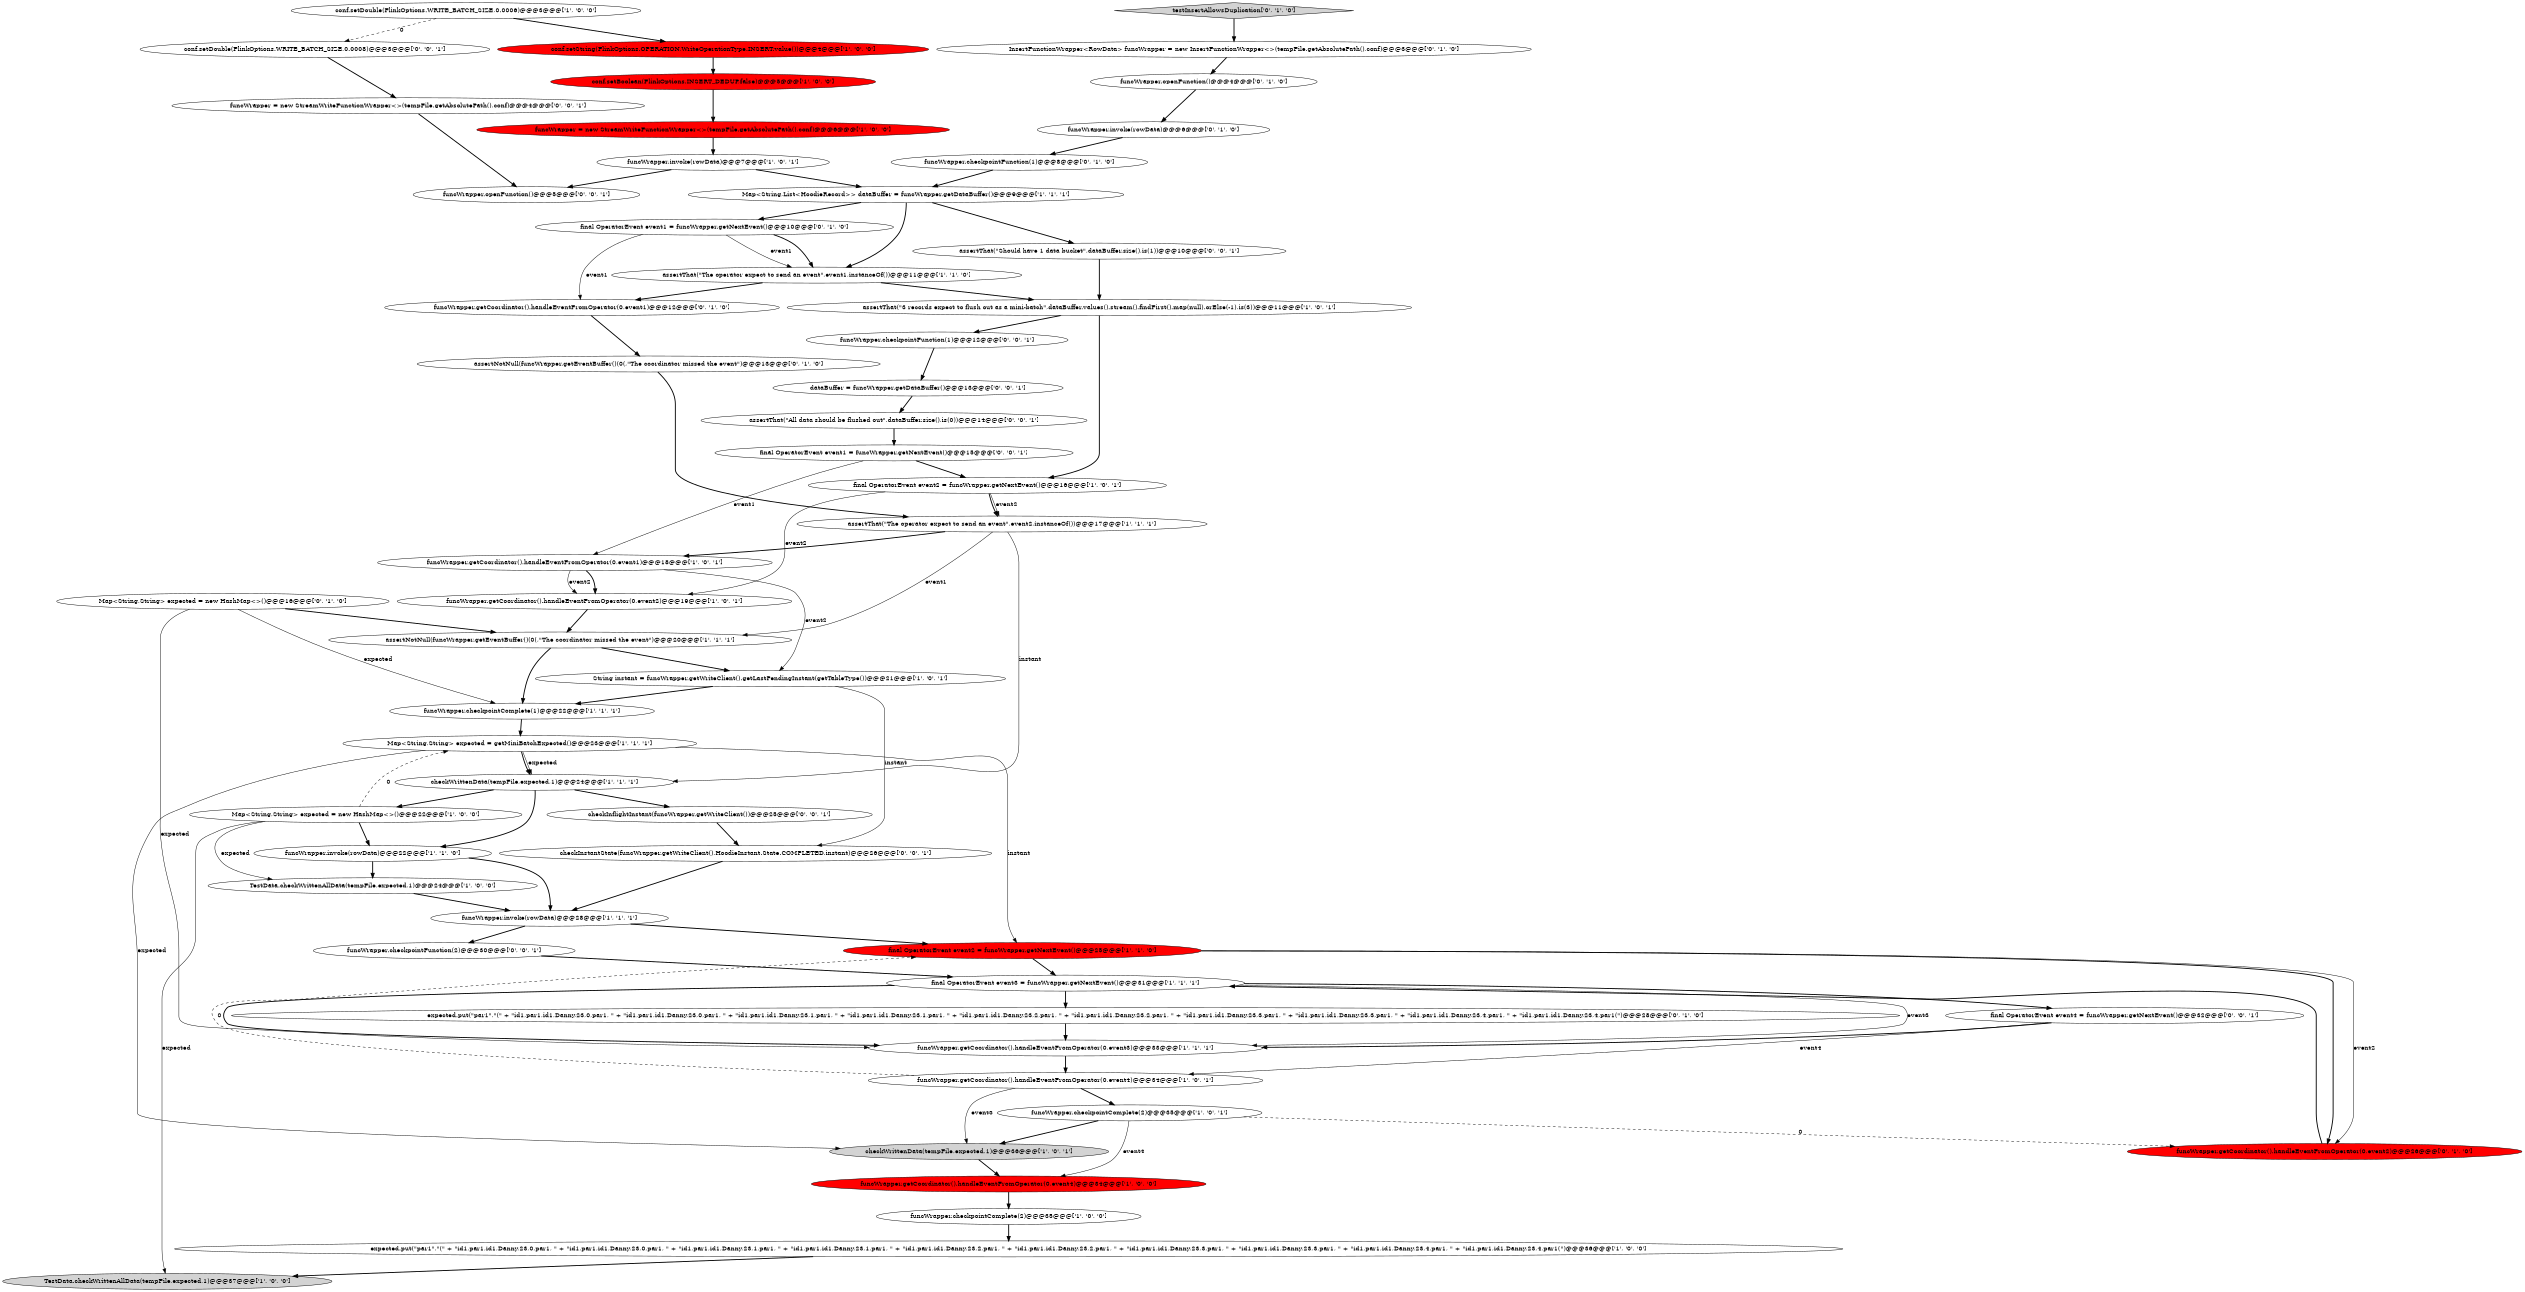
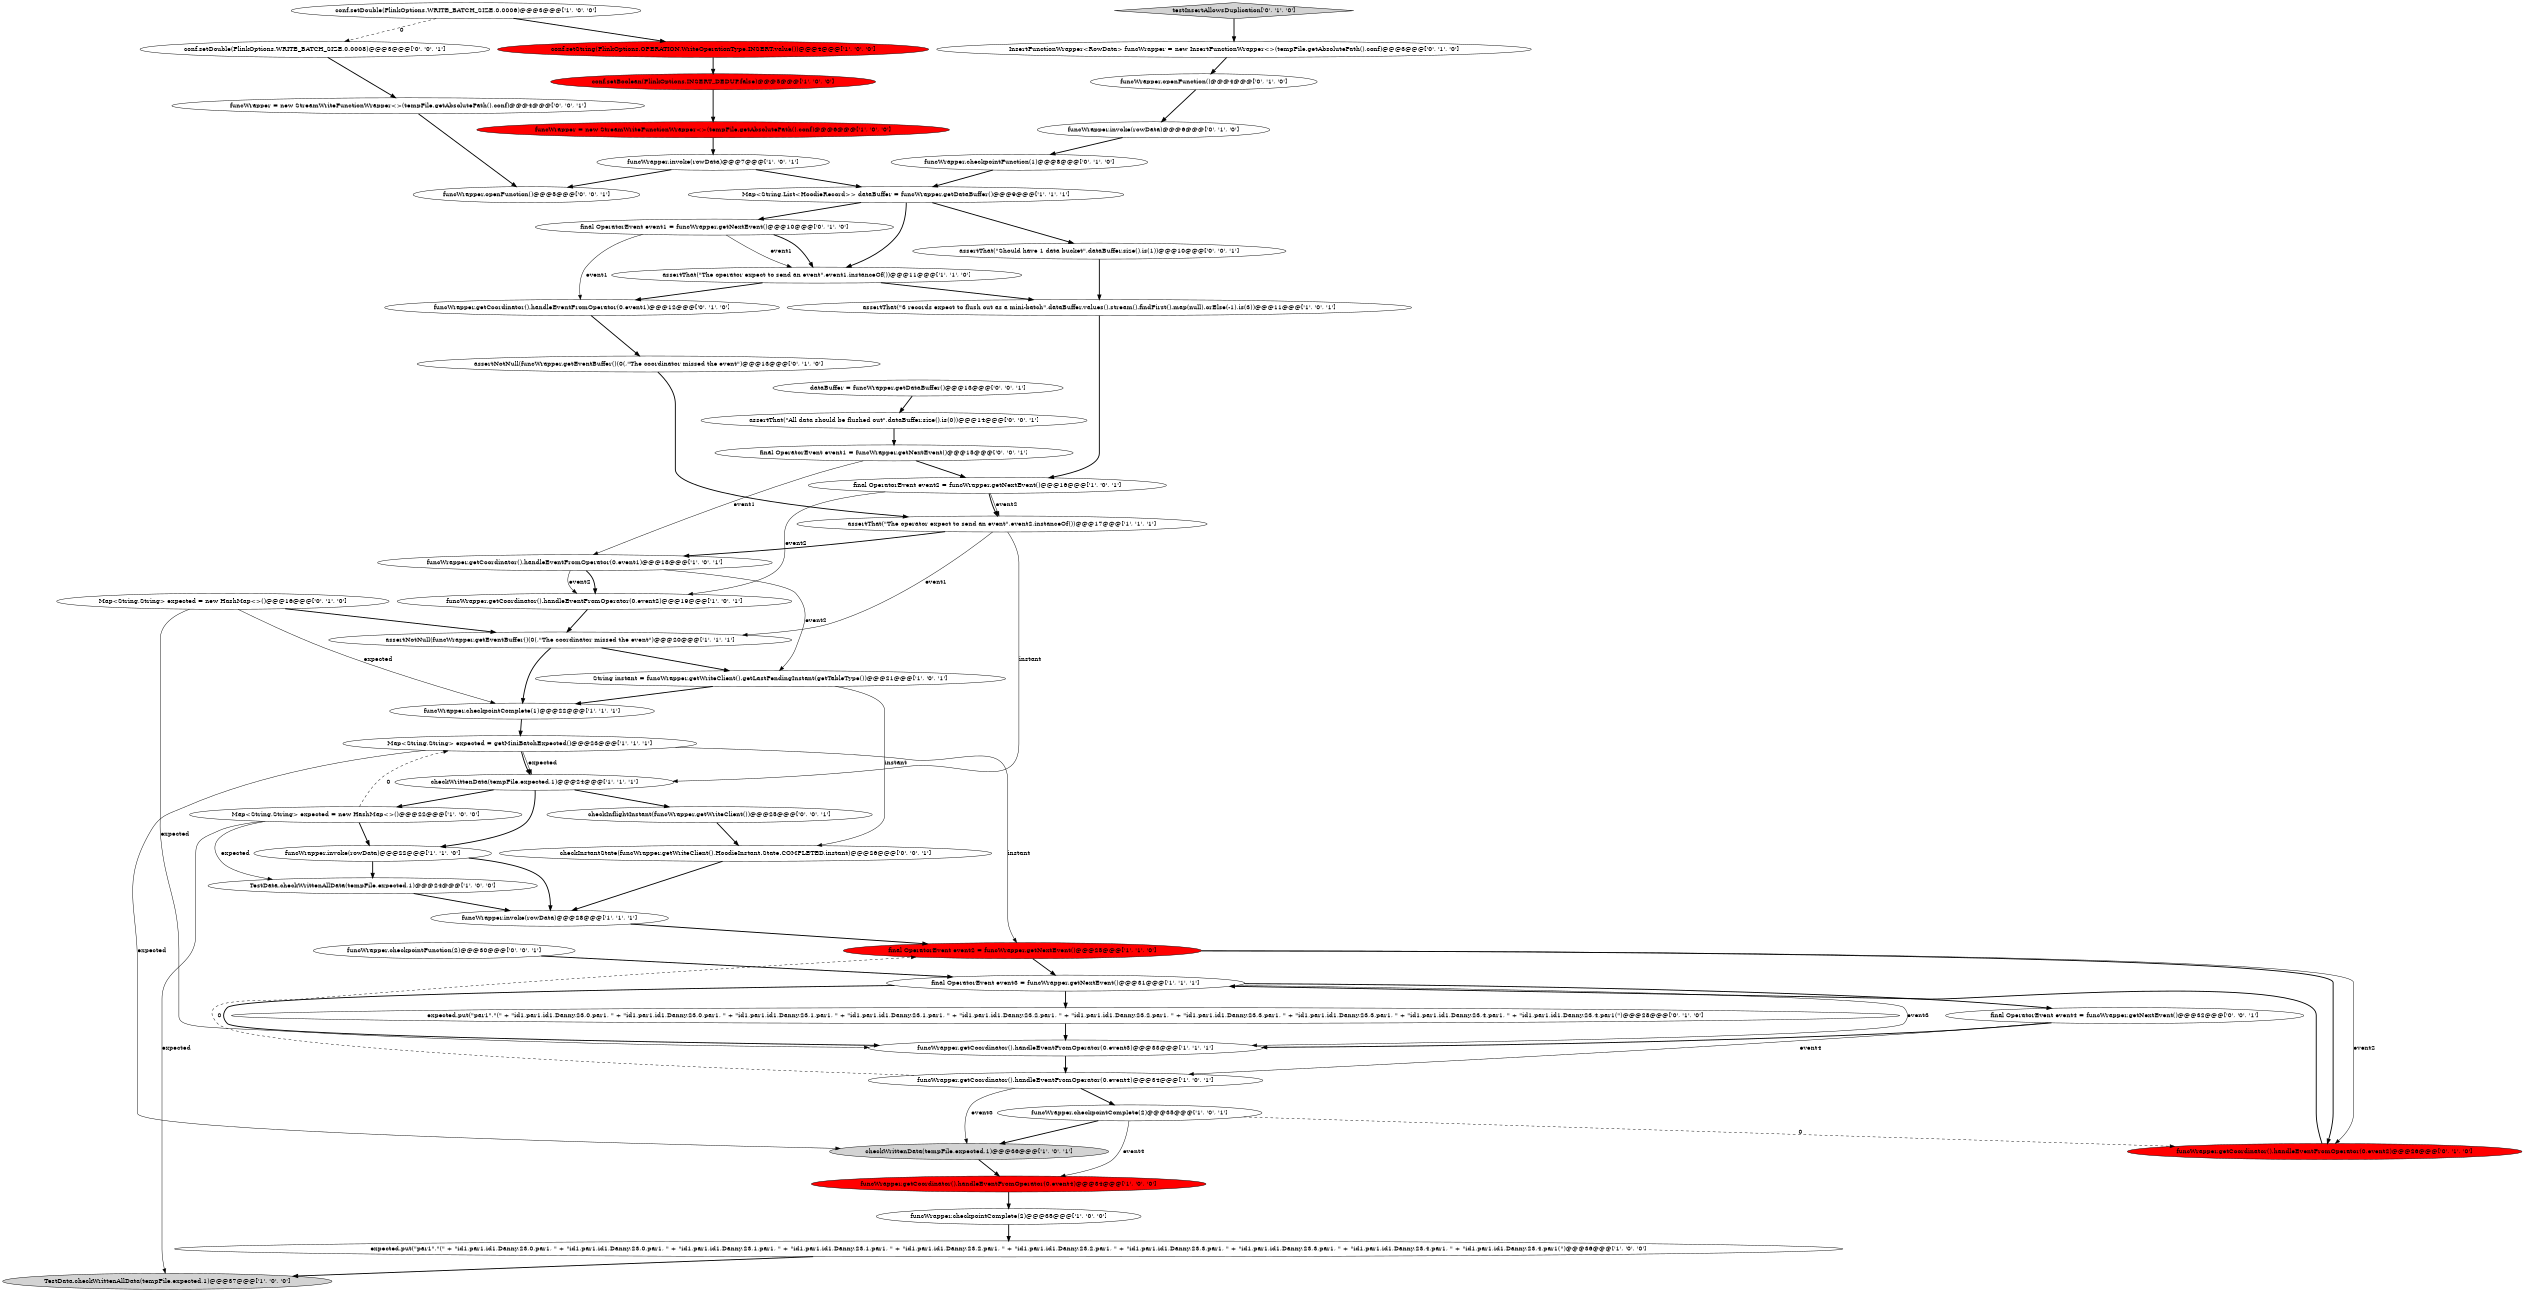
(937, 340) -> none
(499, 934) -> none
